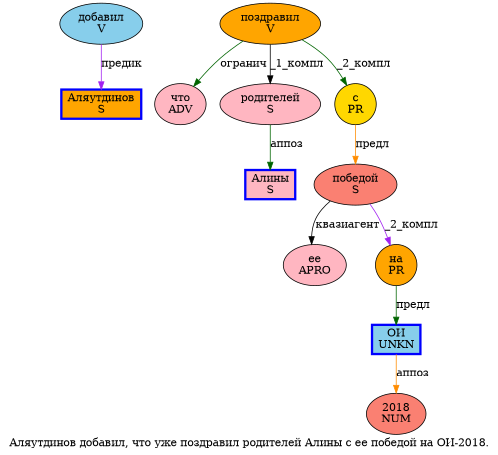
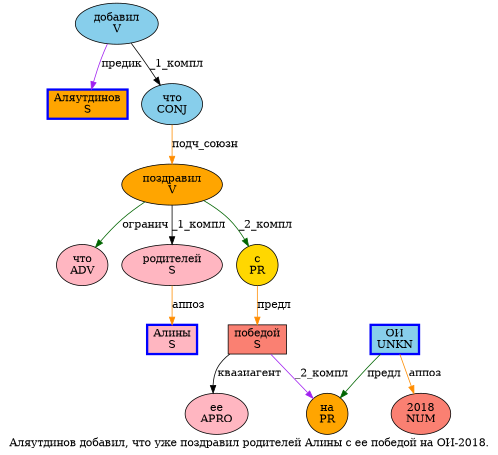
none -> (172, 104)
(270, 143) -> (172, 301)
(356, 185) -> (257, 339)
(396, 301) -> (363, 373)
